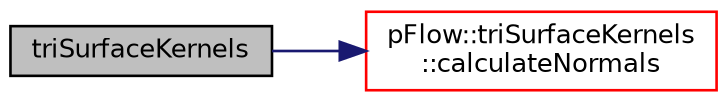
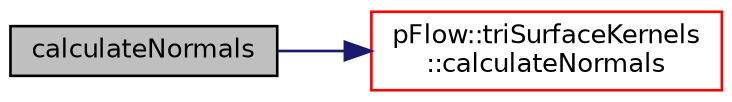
(141, 51) -> (144, 51)
